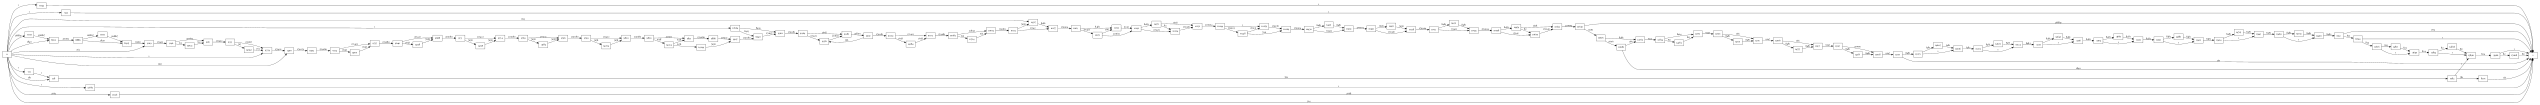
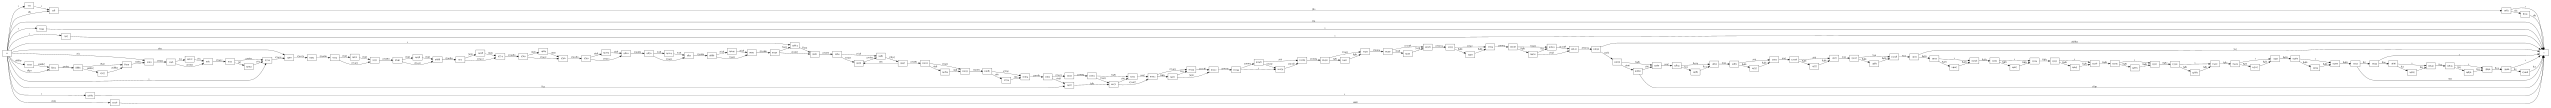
(1042, 25) -> (1091, 85)
(746, 34) -> (784, 50)
(684, 46) -> (721, 54)
(1858, 47) -> (1874, 55)
(2461, 68) -> (2538, 17)
